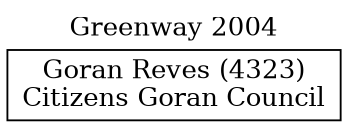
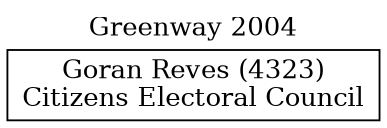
(174, 85) -> (193, 85)
